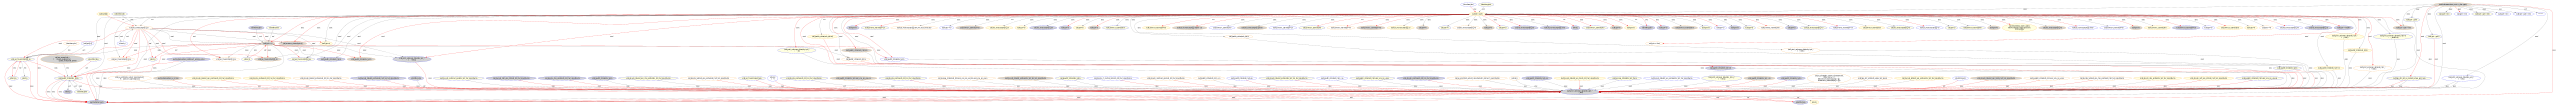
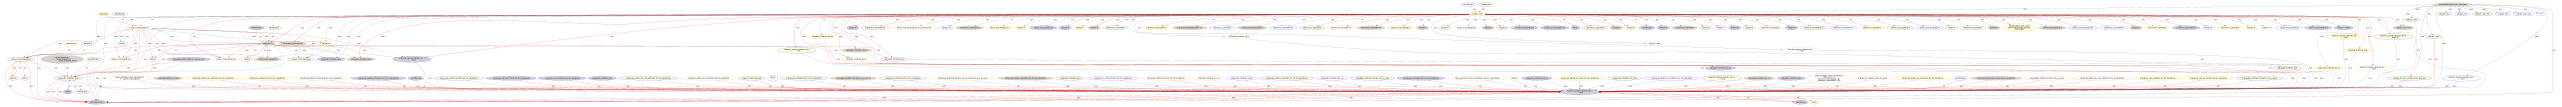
(2002, 40) -> (1516, 40)
